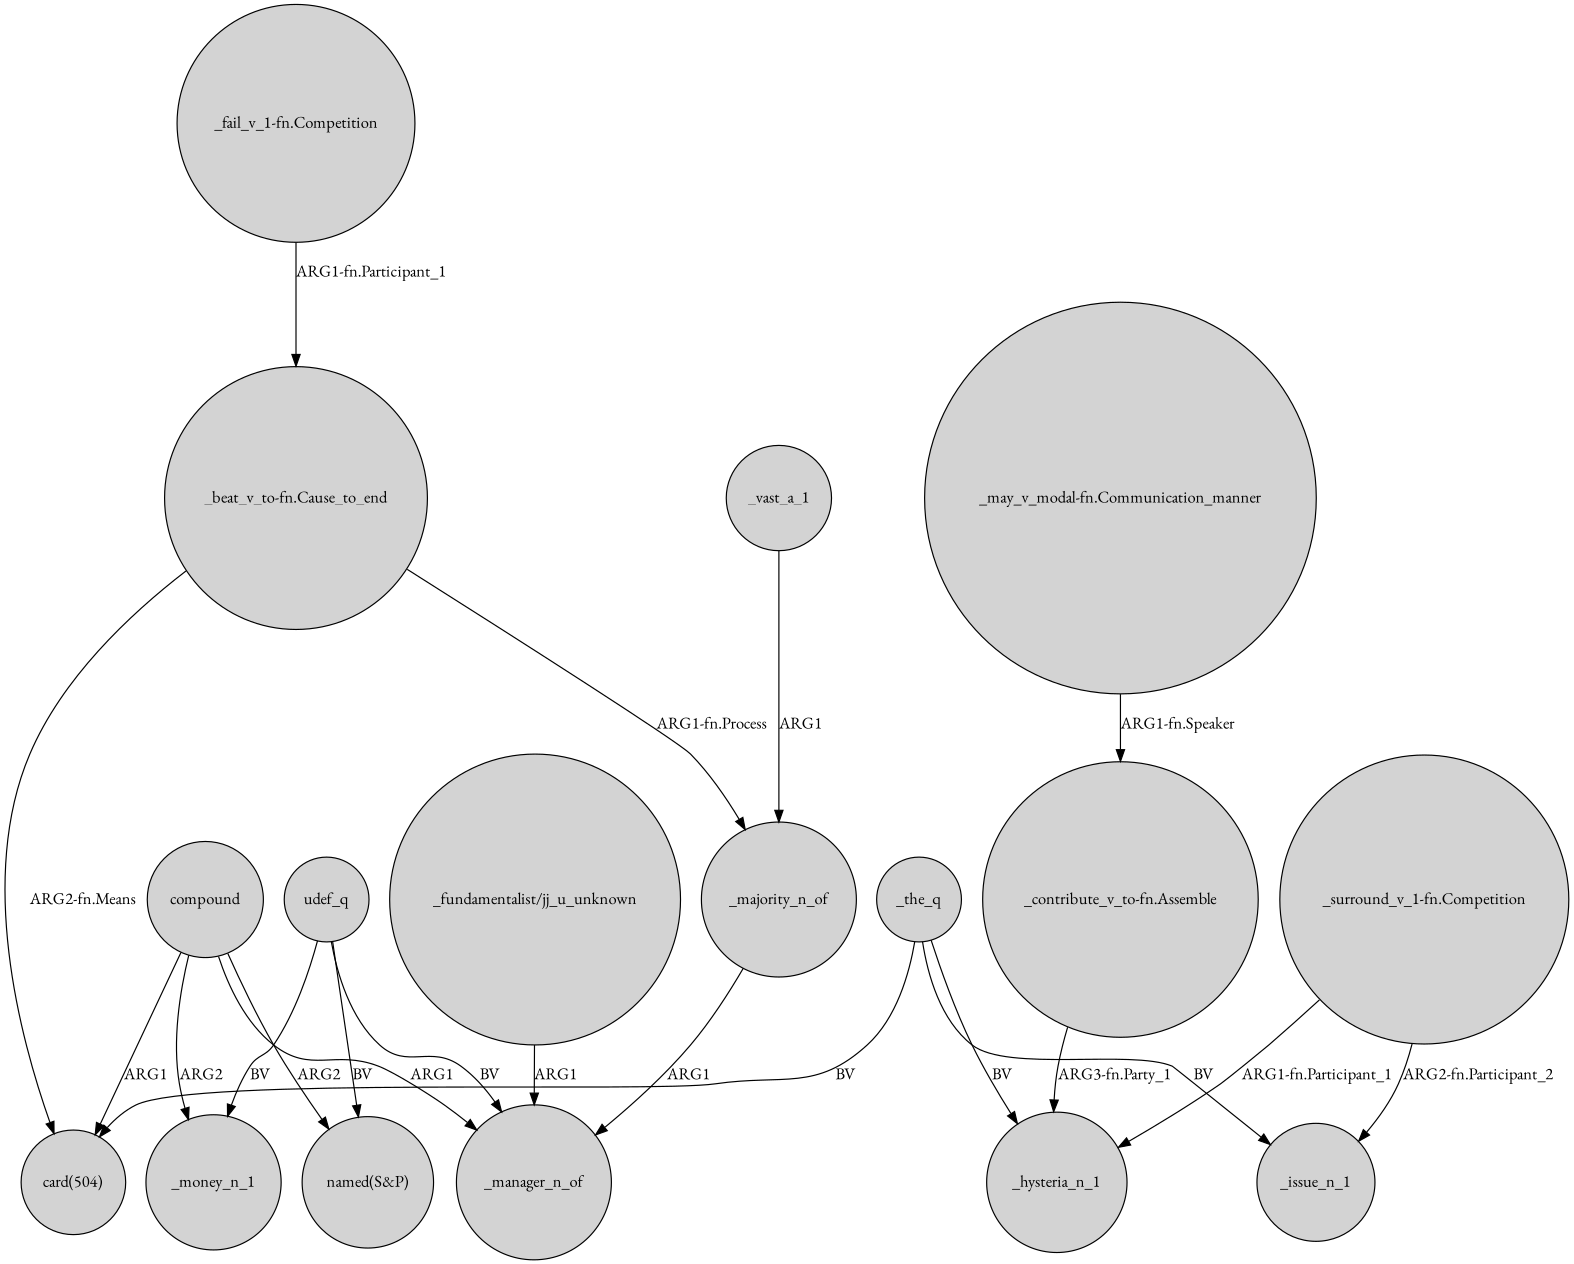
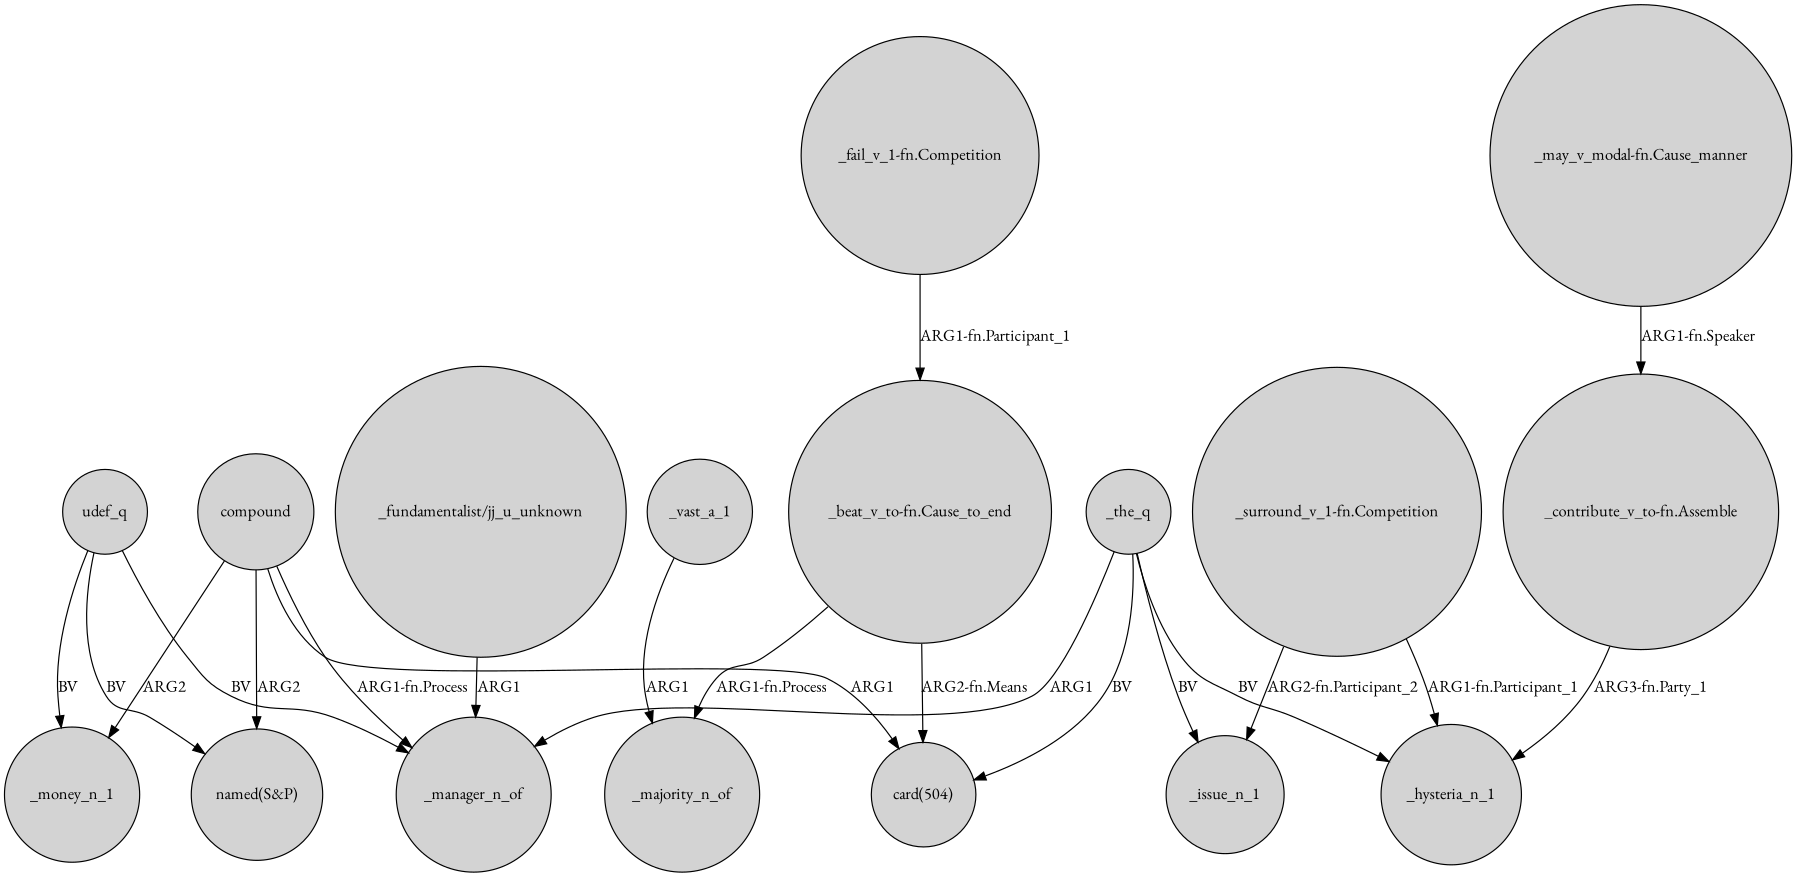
(1120, 498) -> (1641, 156)
(682, 1055) -> (887, 715)
(432, 1075) -> (412, 687)
